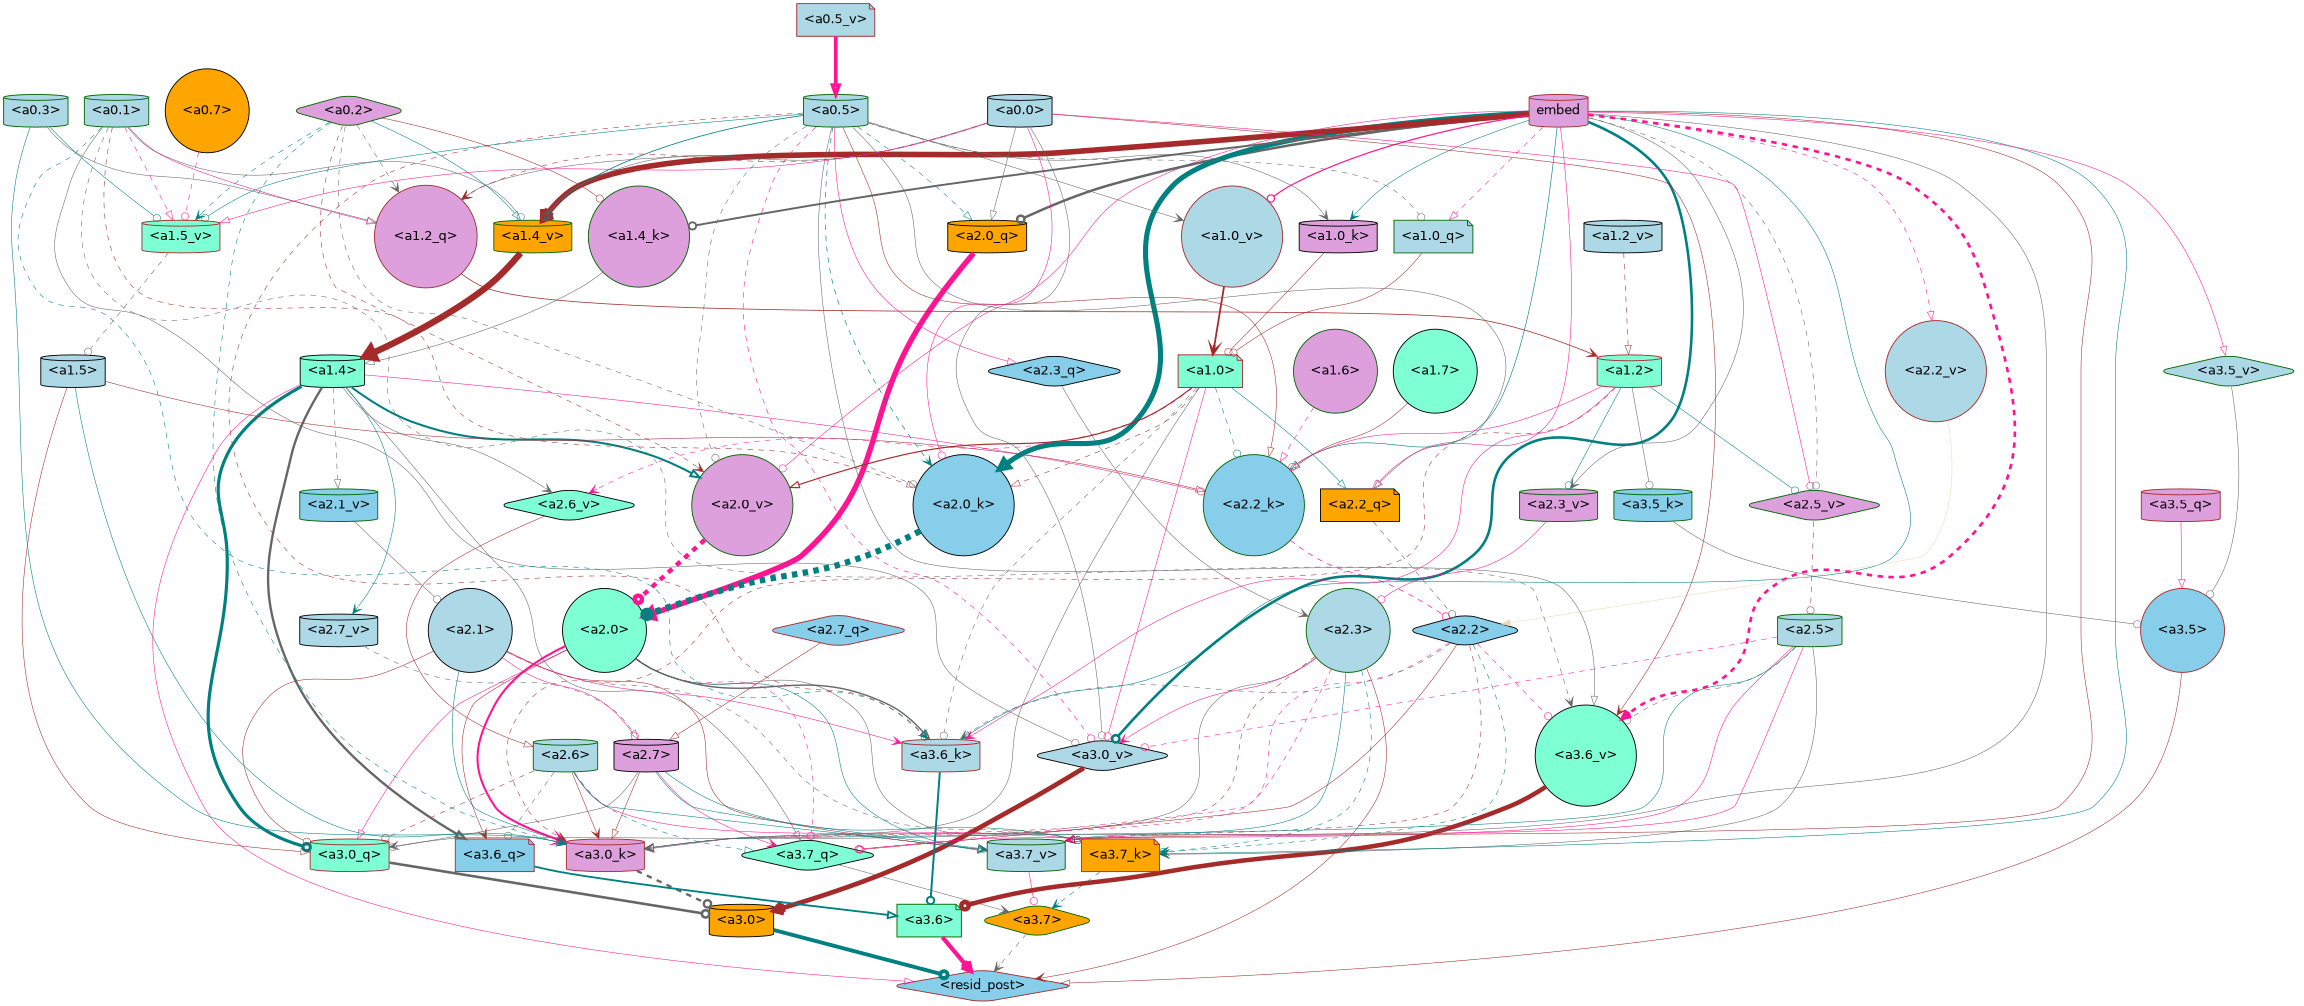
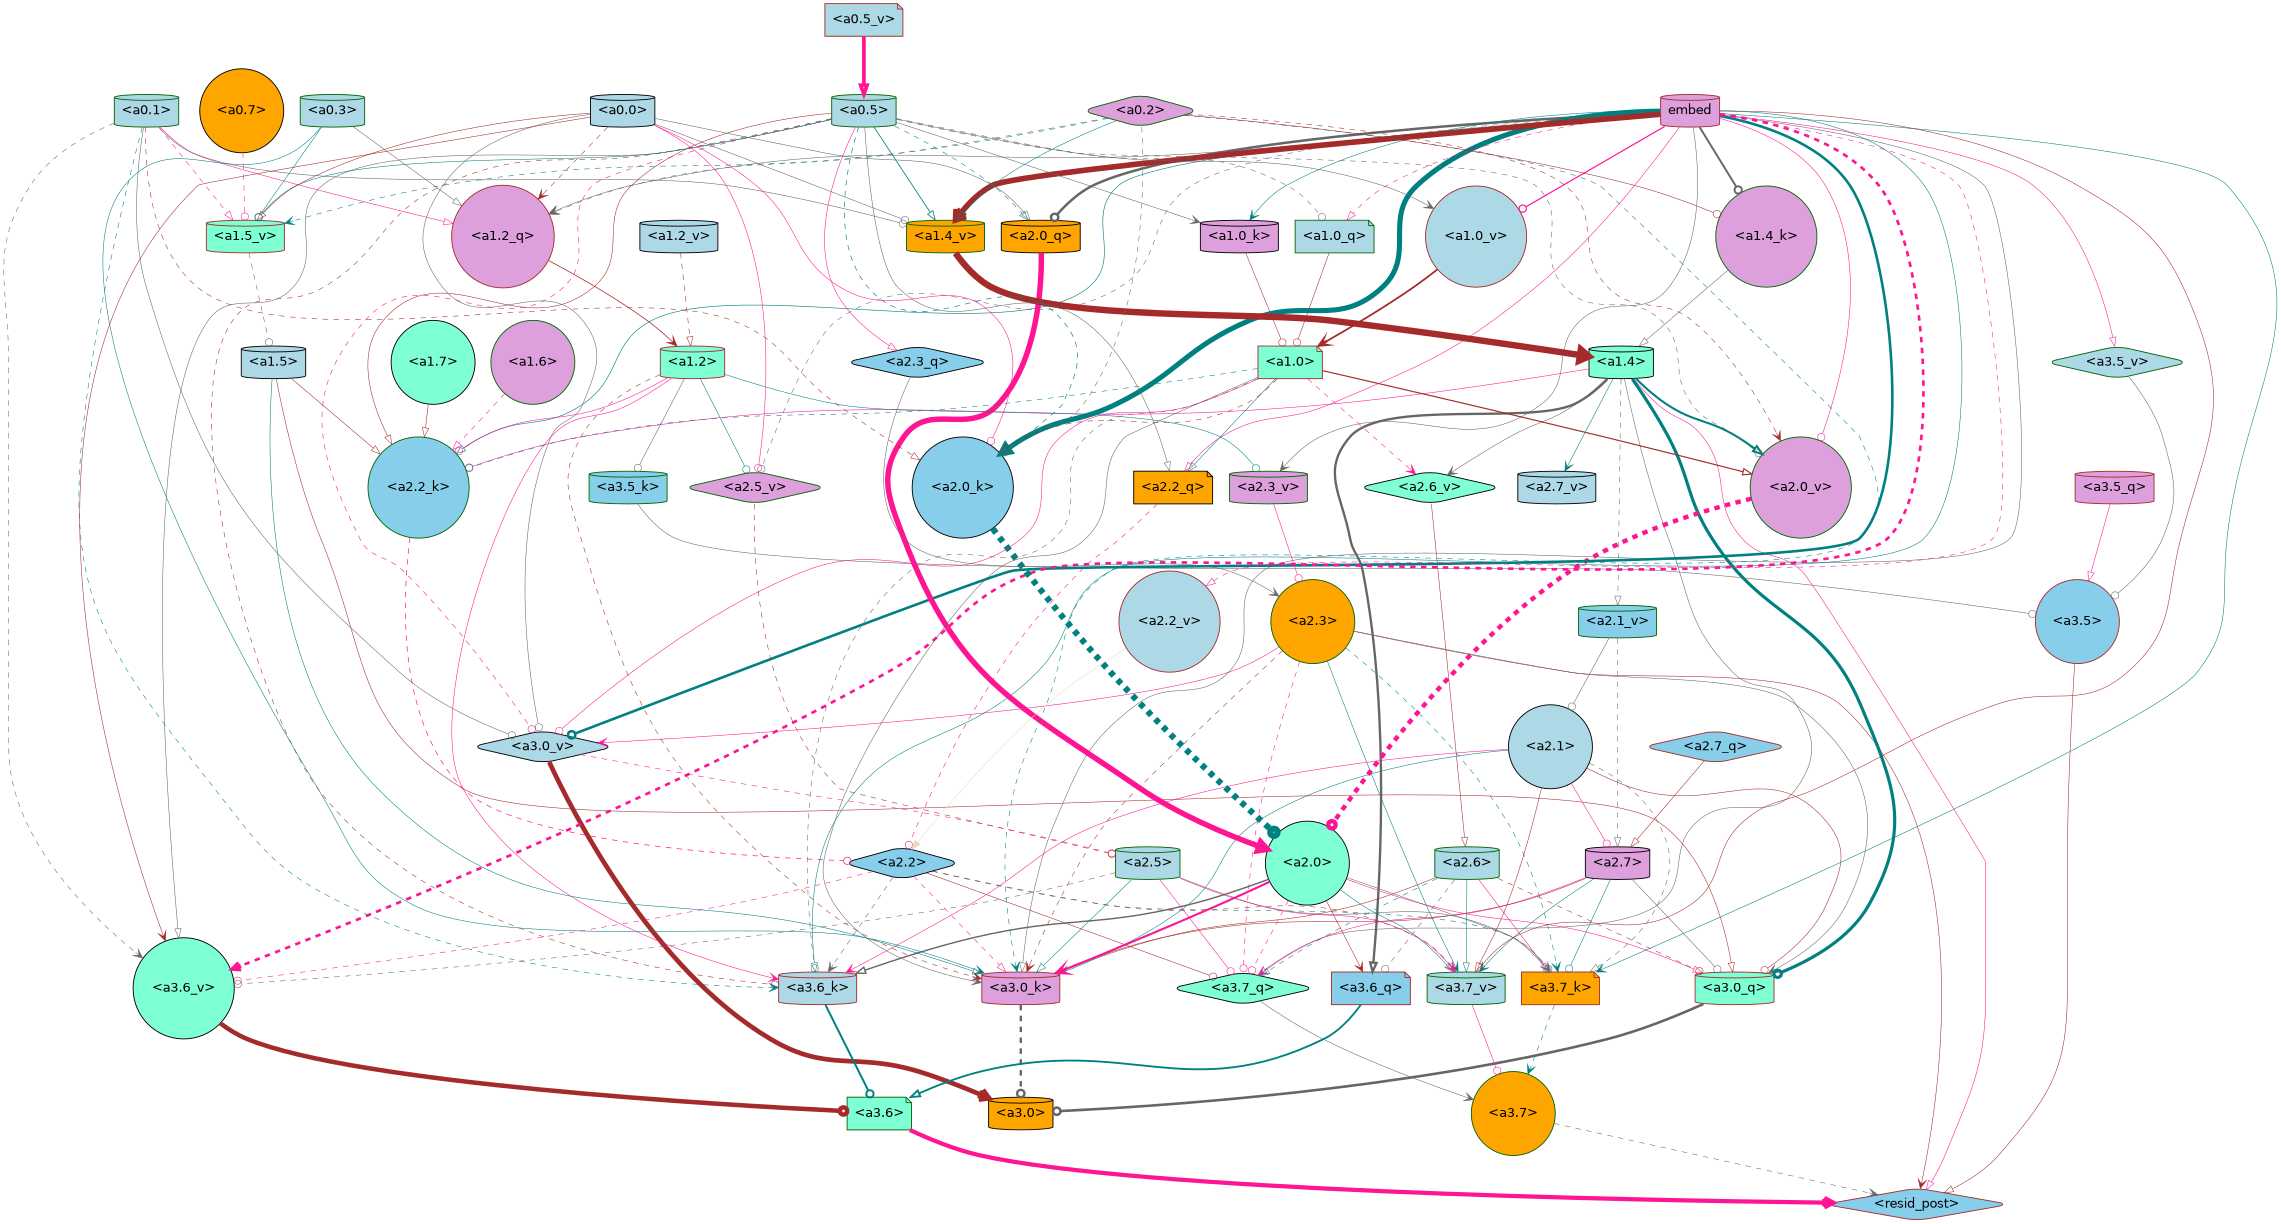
(666, 170) -> (419, 140)
(1408, 562) -> (1009, 655)
(1348, 630) -> (1313, 622)
(481, 683) -> (1618, 738)
(1463, 692) -> (832, 798)
(1037, 921) -> (1513, 1114)
(857, 952) -> none
